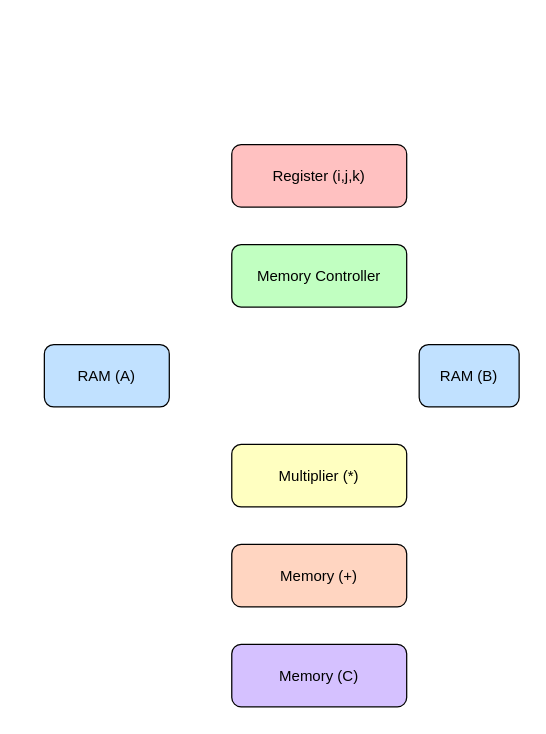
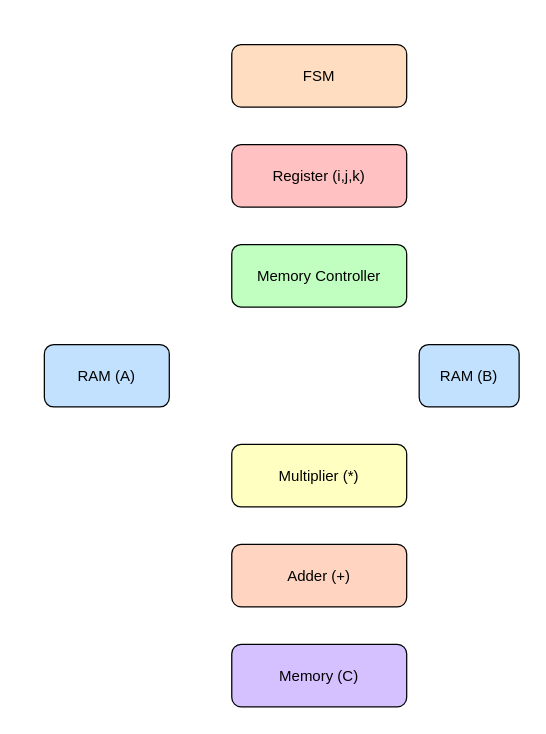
none -> (319, 76)
(319, 576) -> (319, 576)
